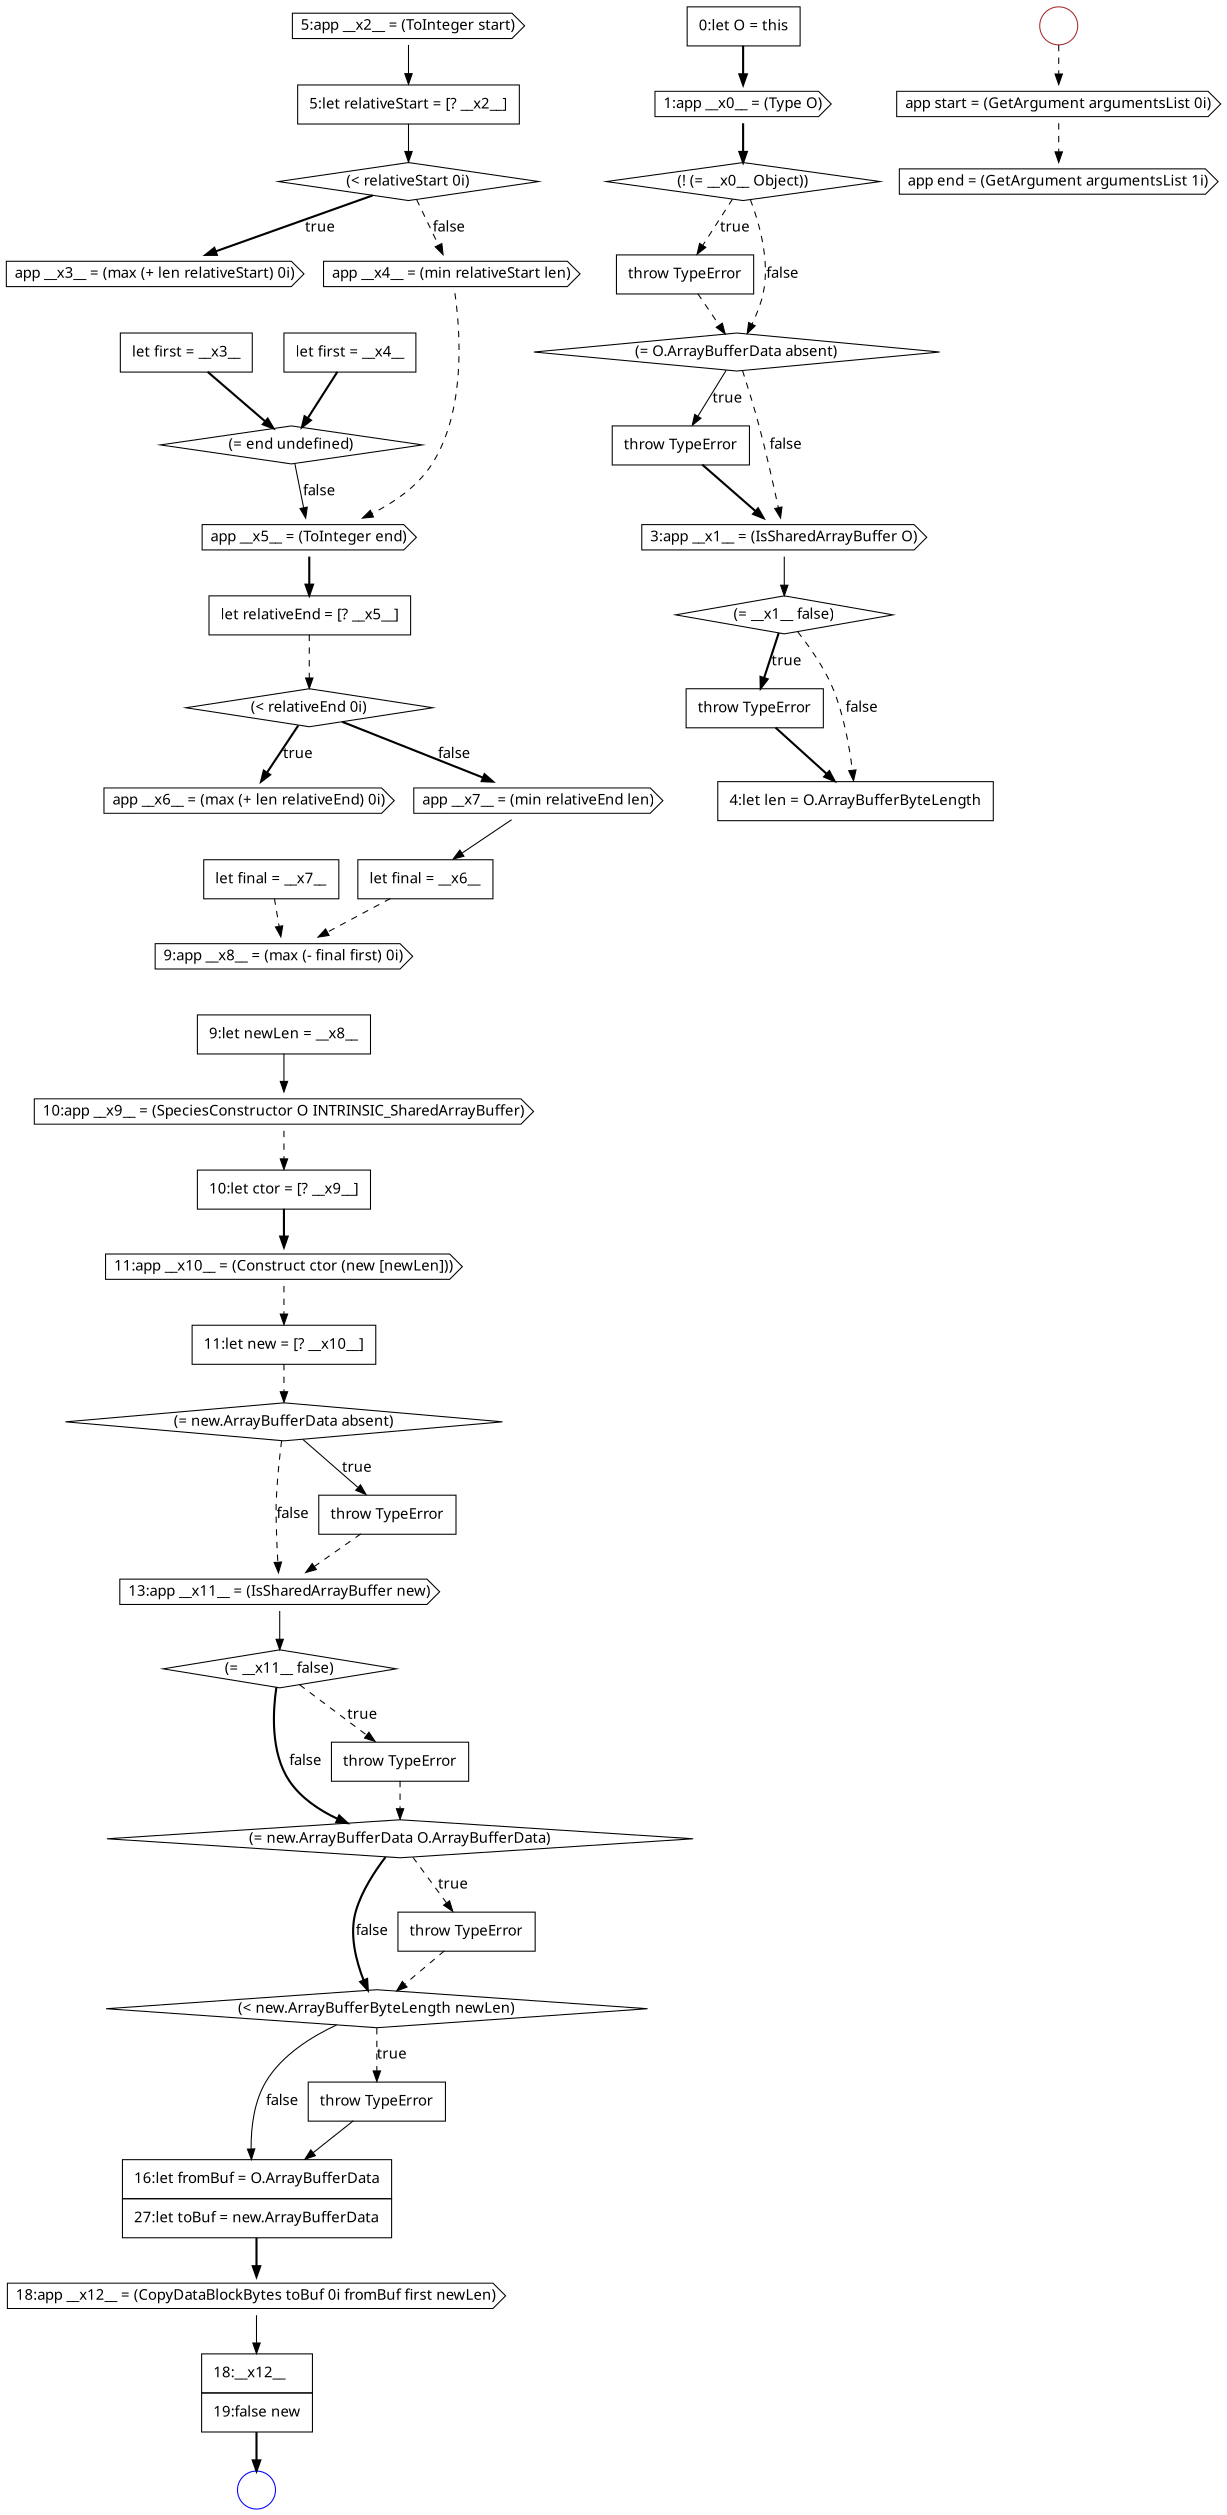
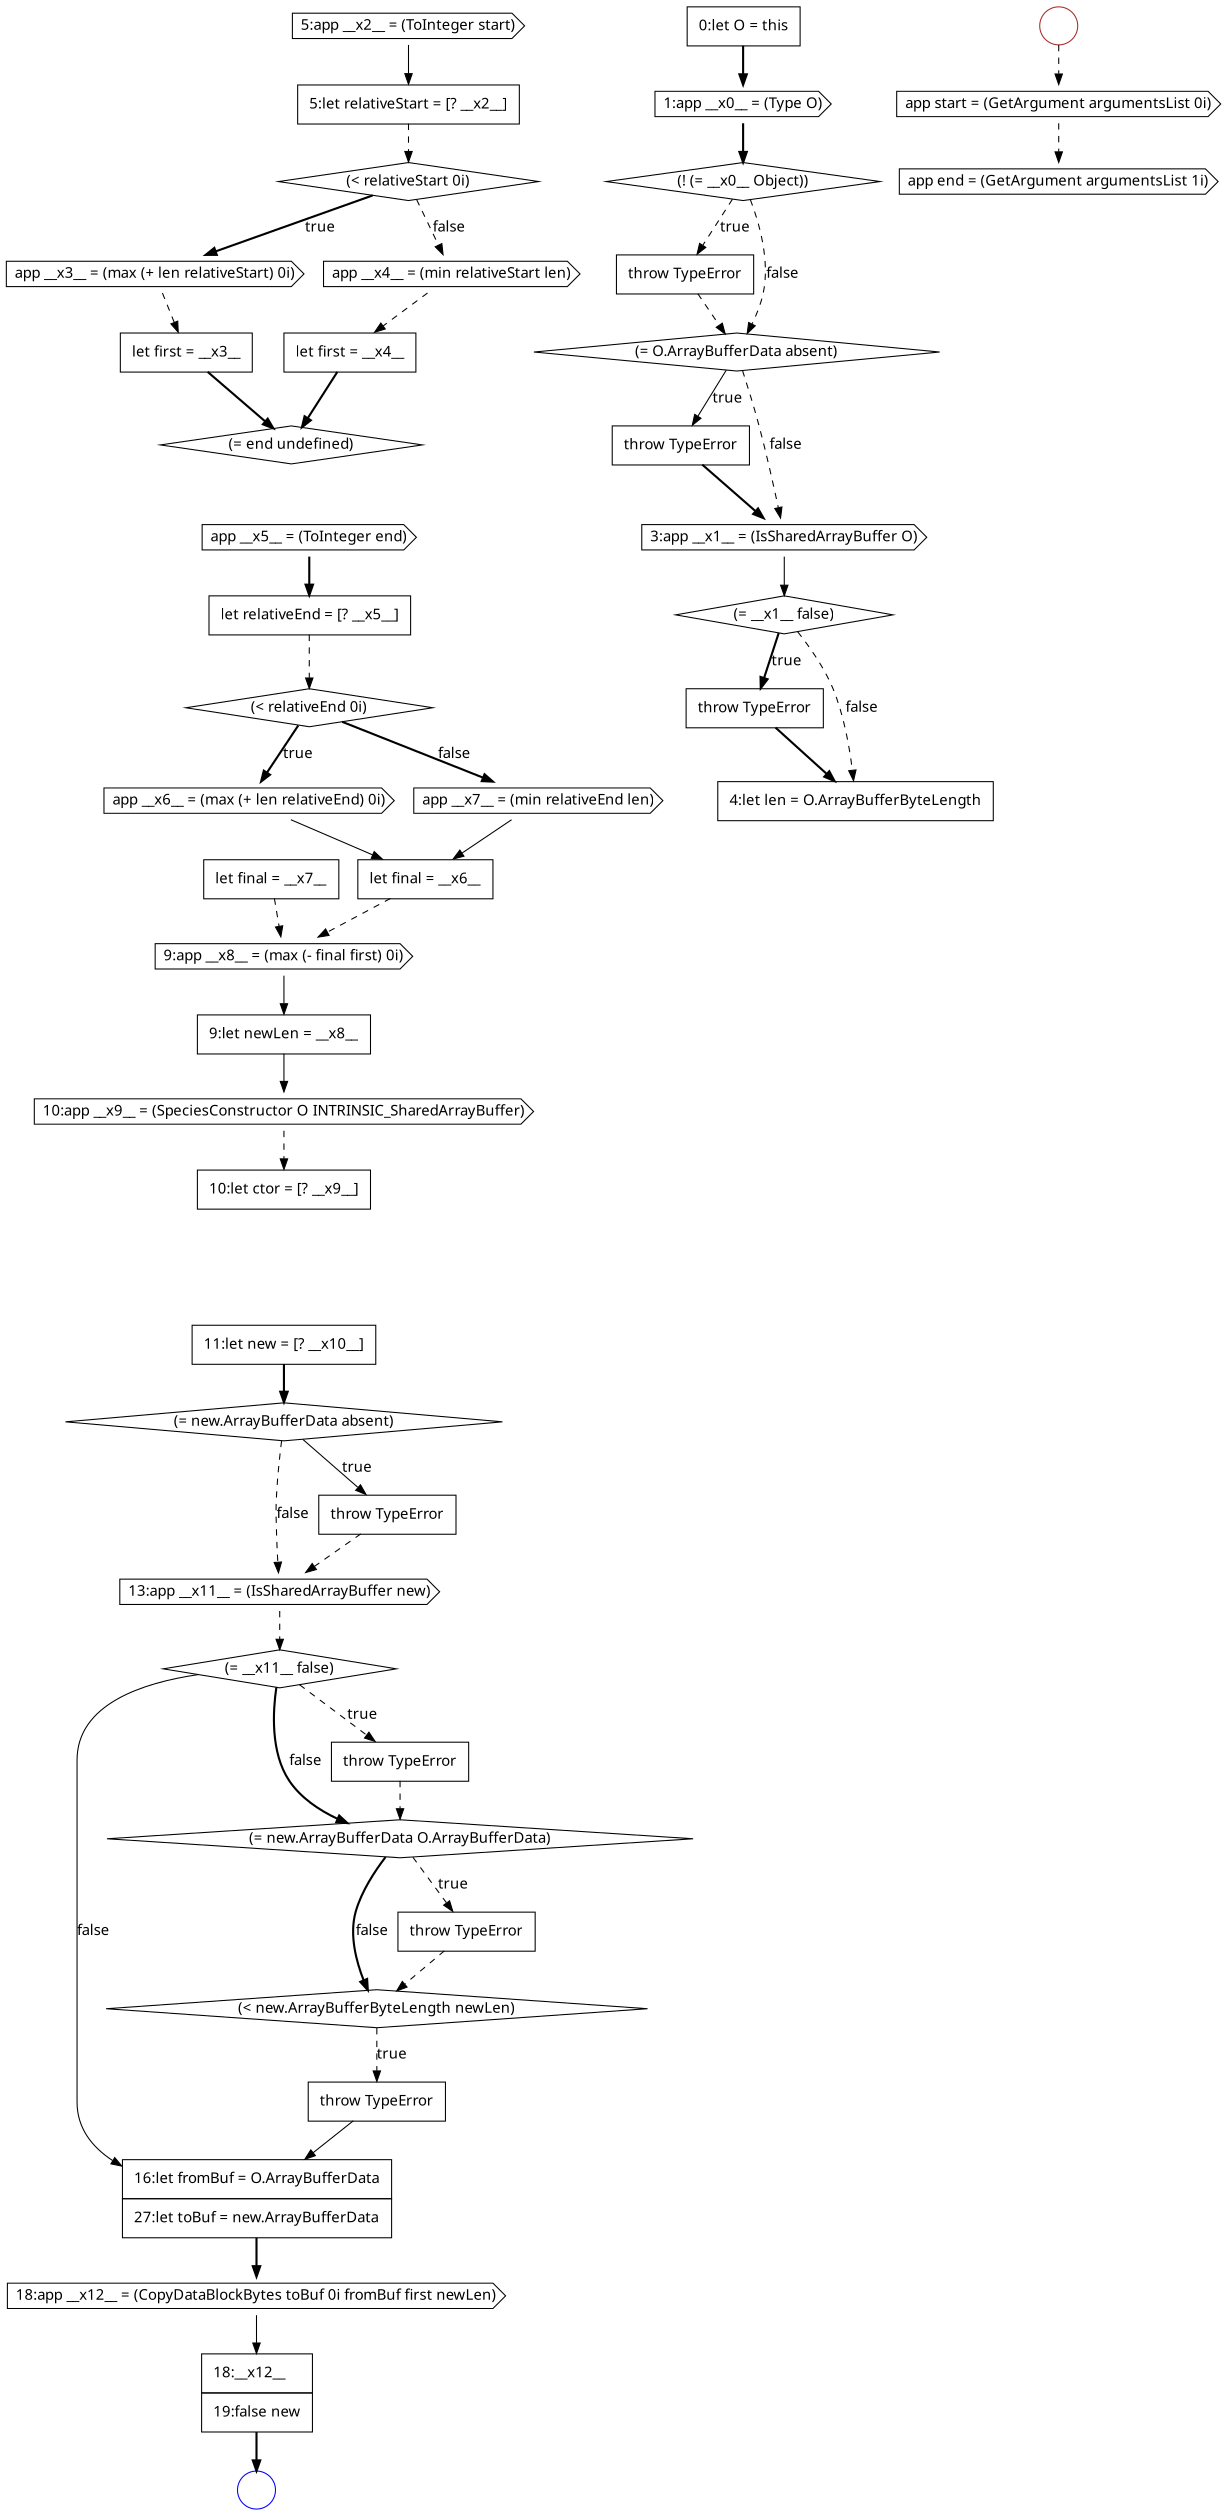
(408, 137) -> (408, 137)
none -> (168, 308)
(451, 420) -> (405, 309)
(299, 486) -> none
none -> (332, 837)
none -> (284, 990)
(284, 1267) -> none
(284, 1378) -> (284, 1378)
(280, 1625) -> (280, 1625)
(272, 2072) -> (77, 1886)
